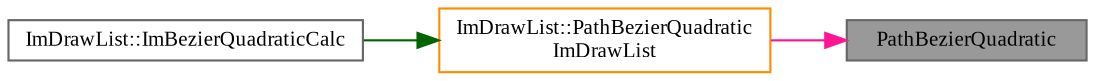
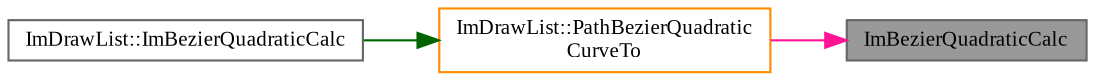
(605, 40) -> (605, 40)
(967, 40) -> (967, 40)
